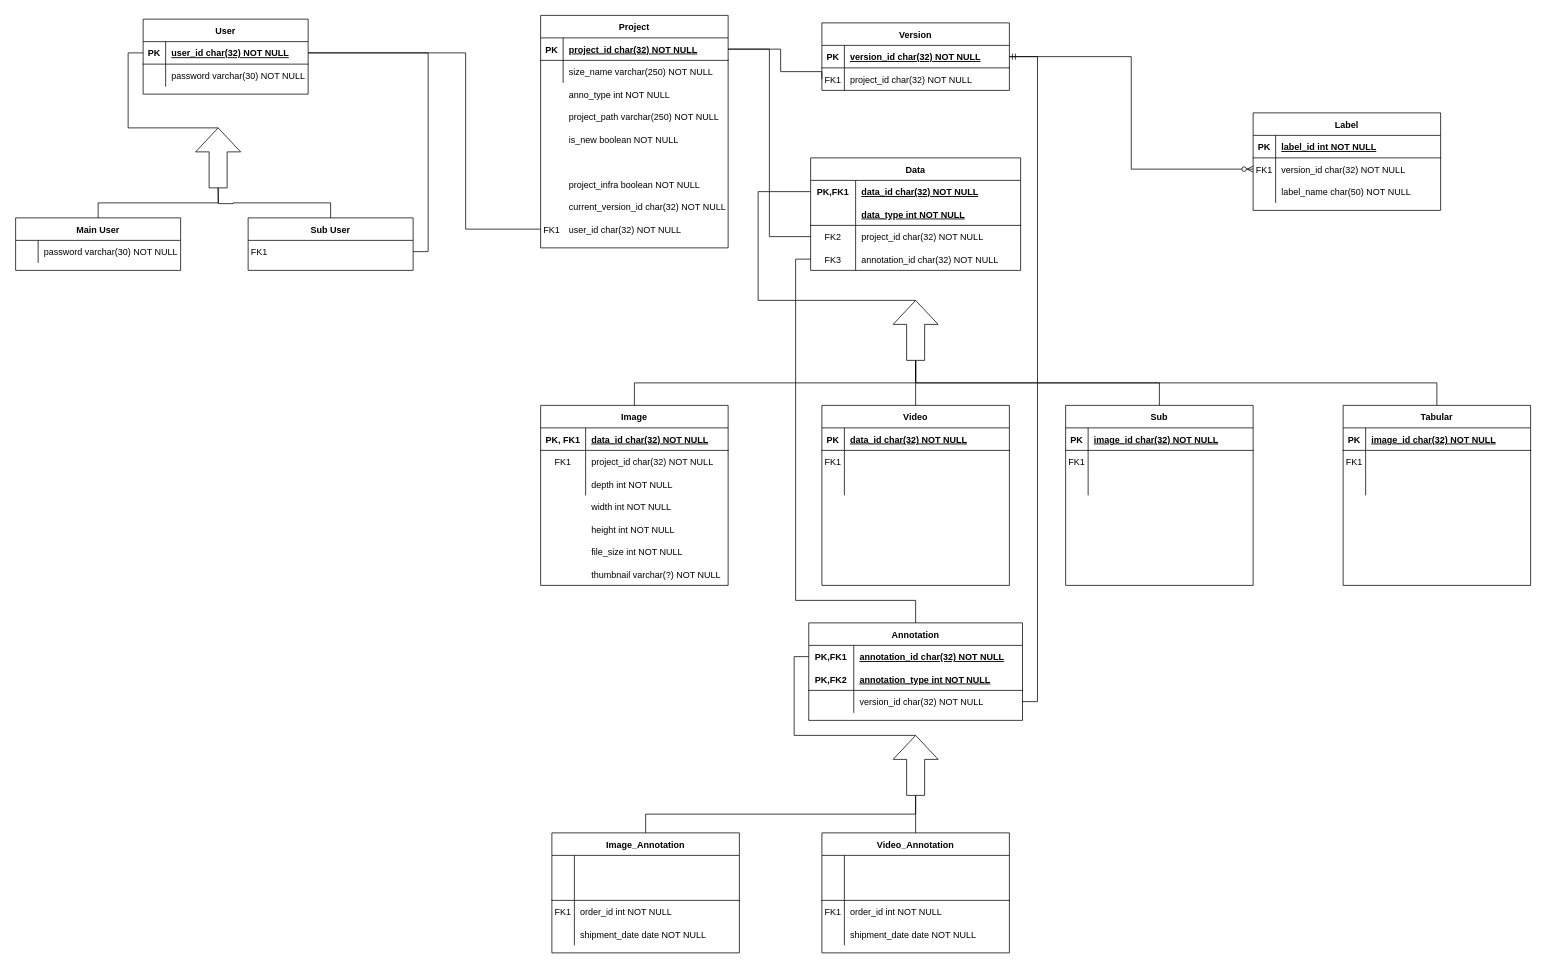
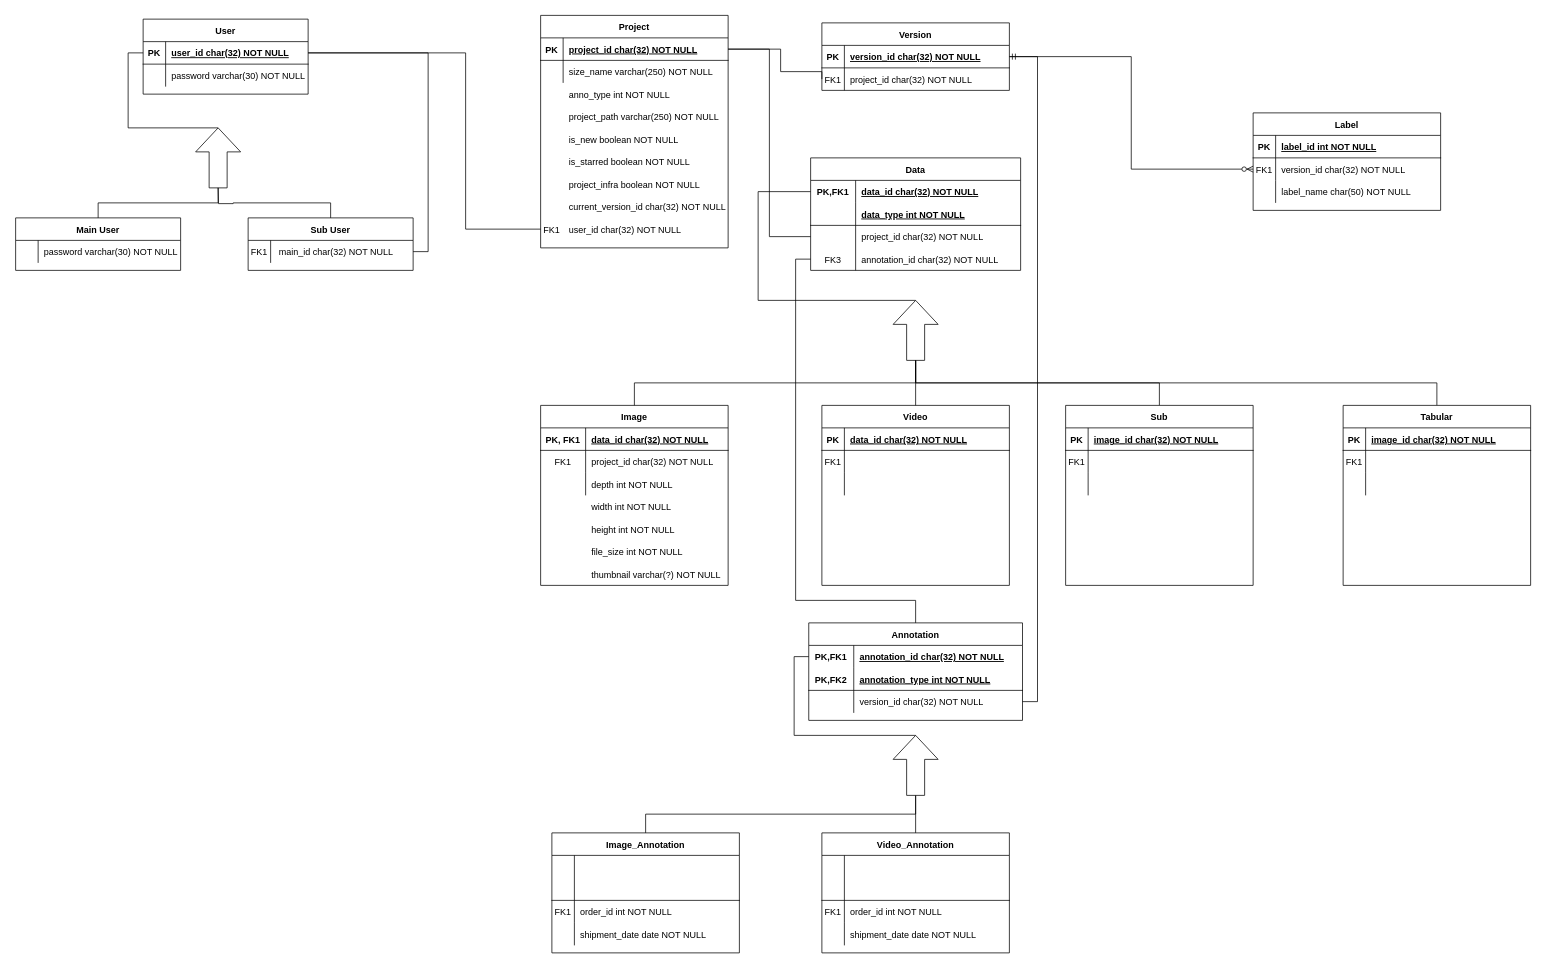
none -> (645, 162)
(833, 237) -> none
none -> (342, 252)
